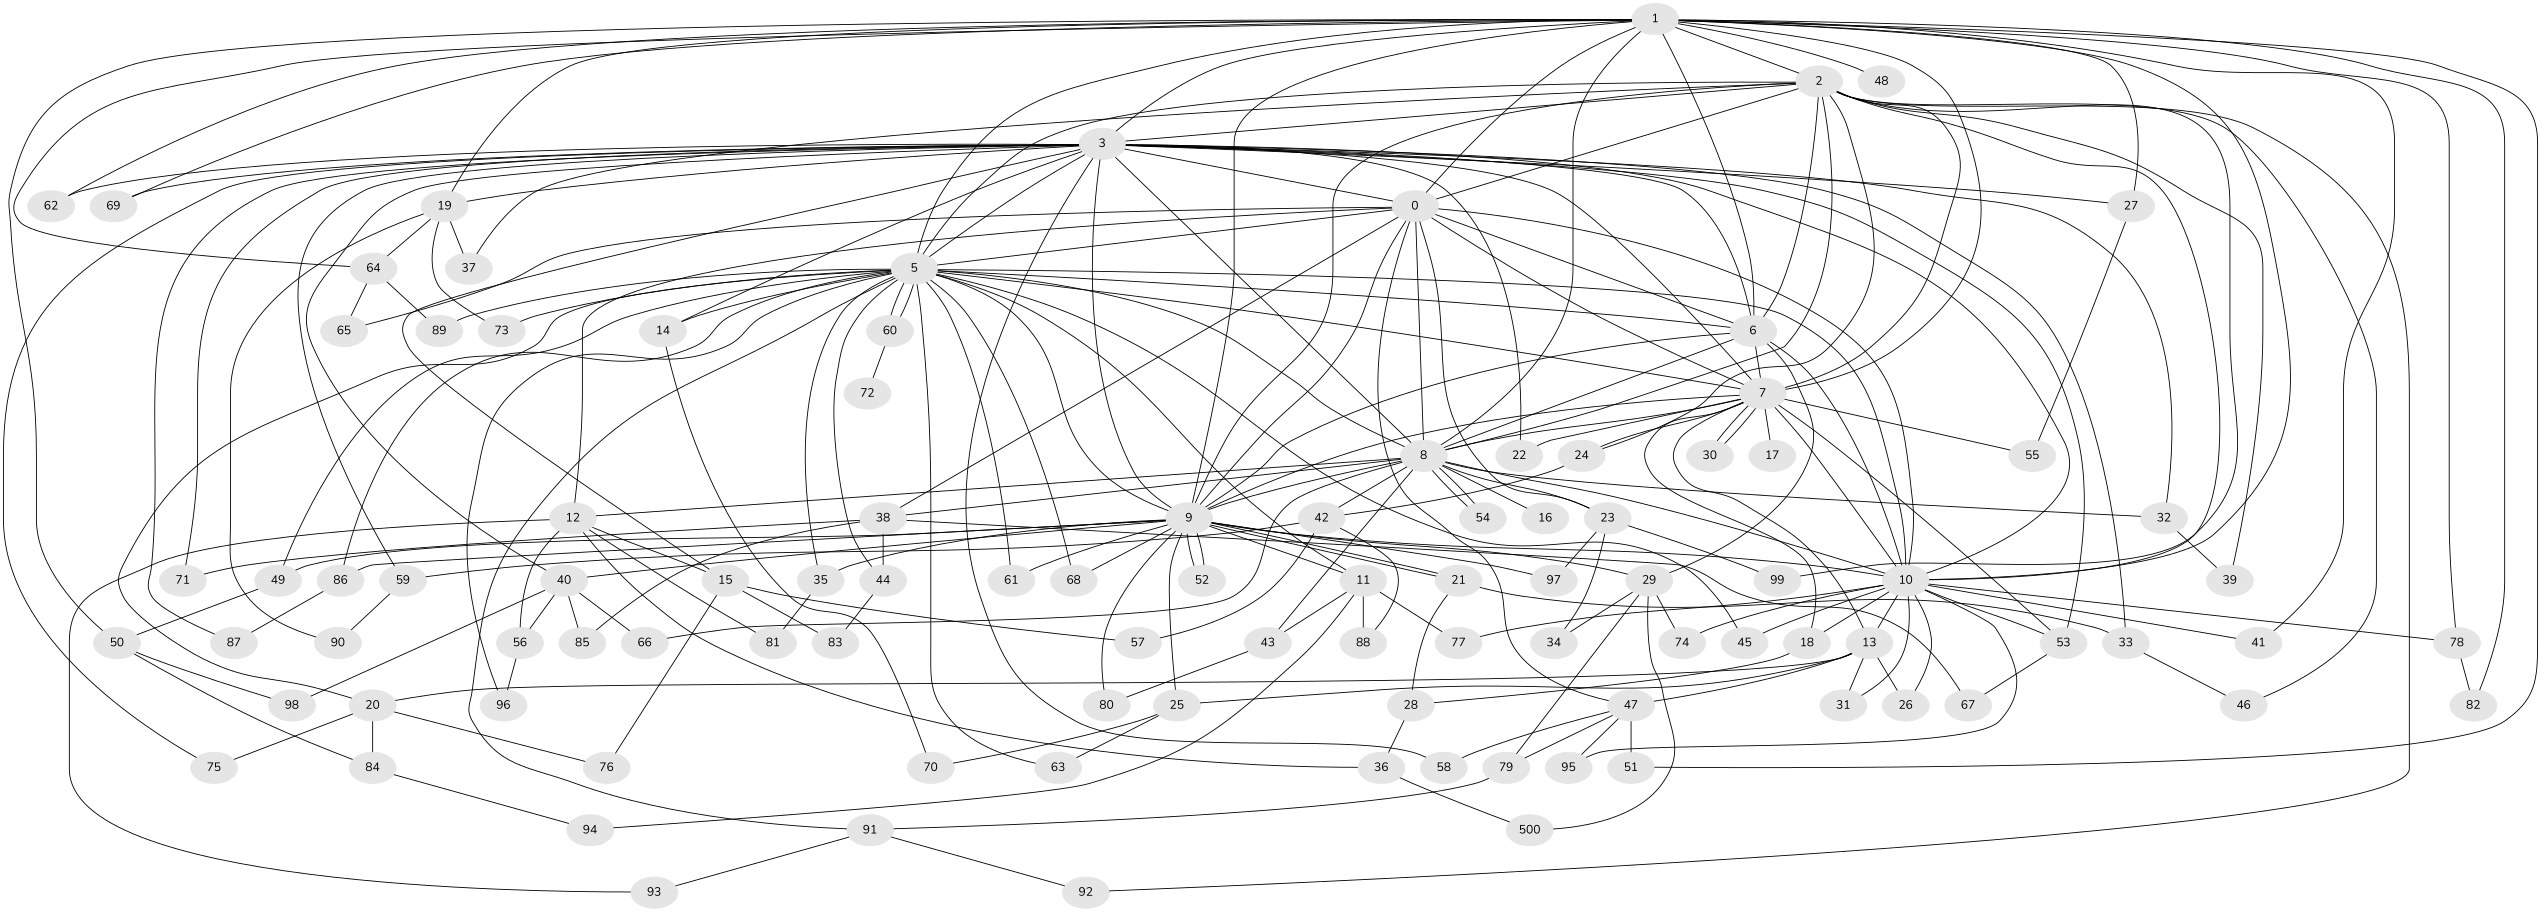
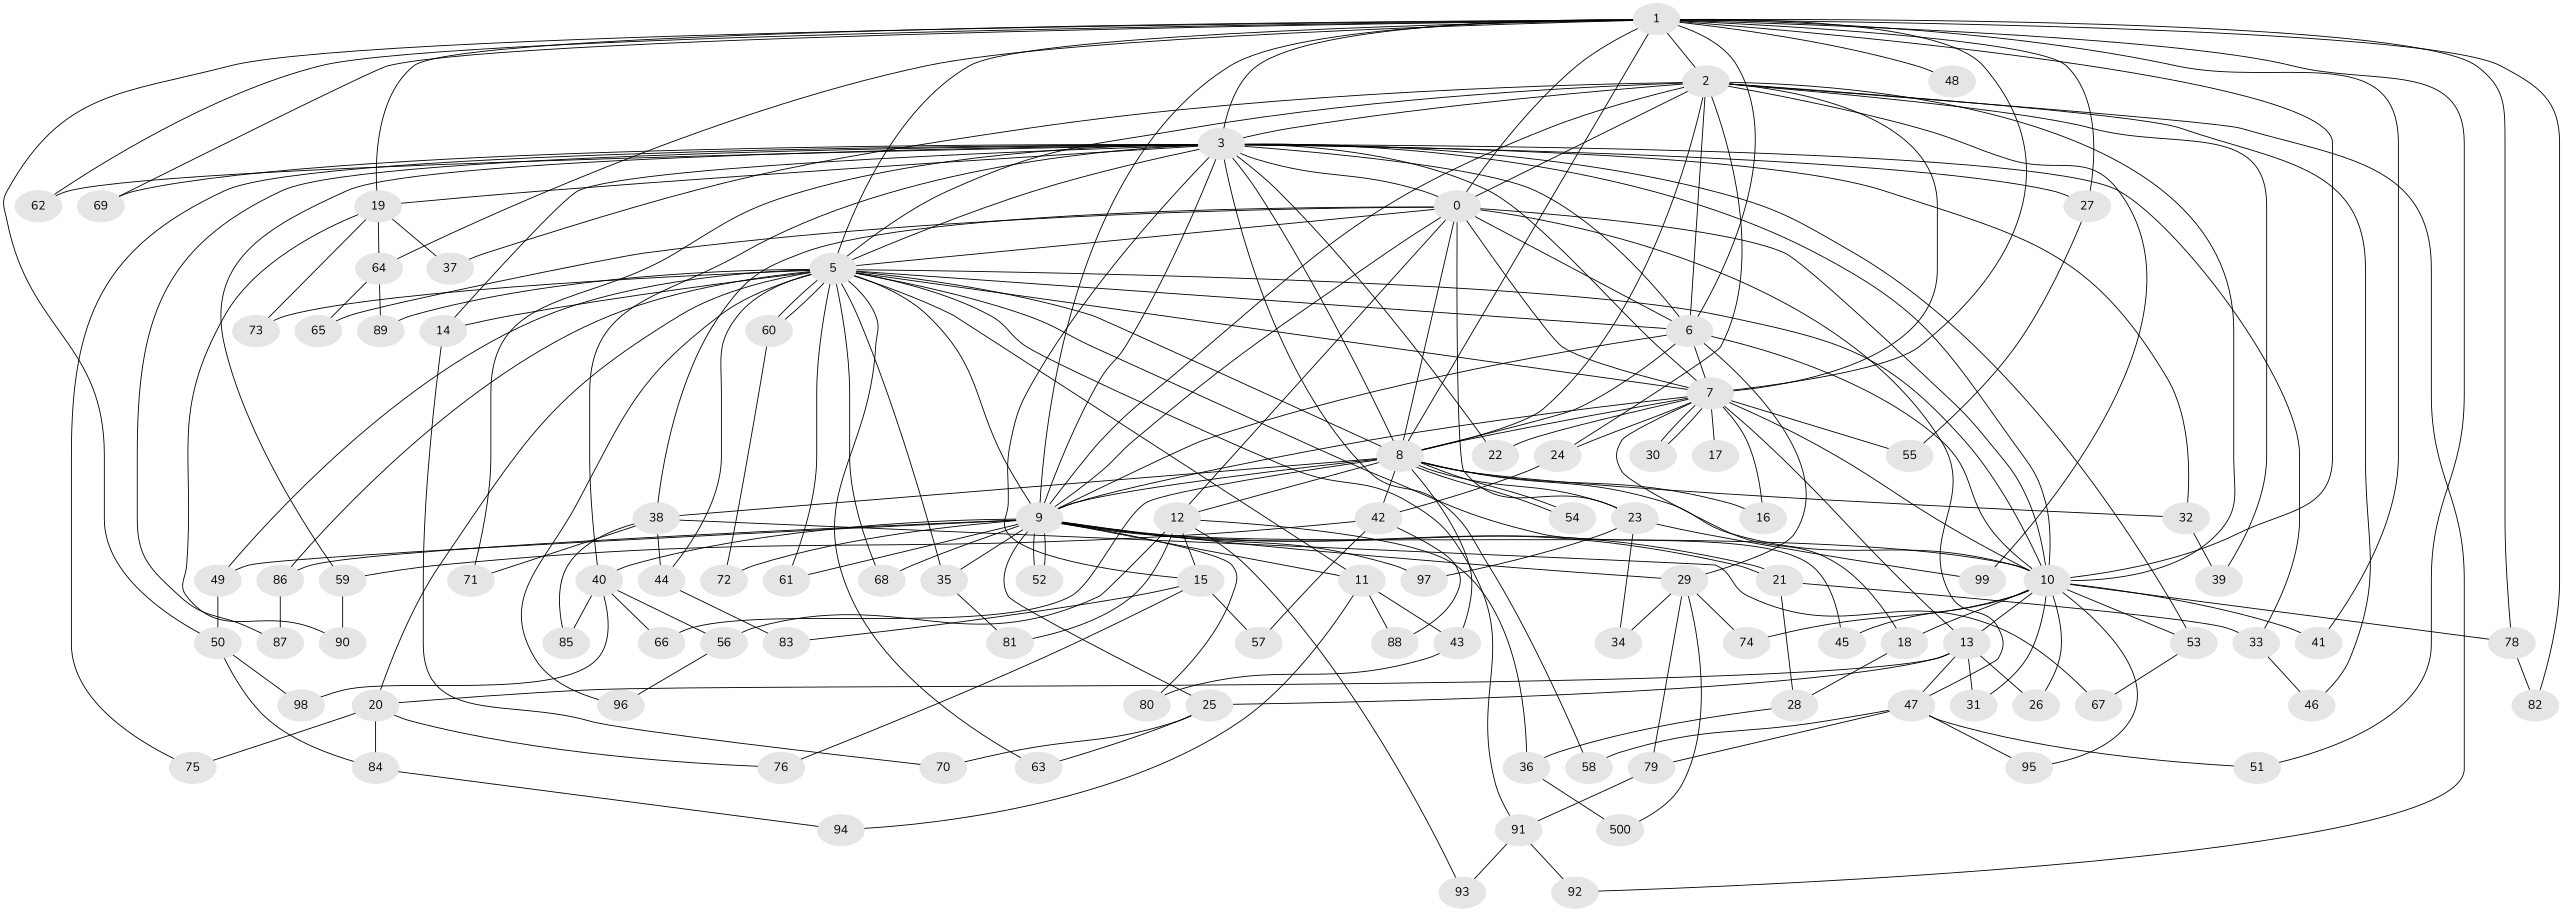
(1924, 520) -> (1751, 451)
none -> (877, 537)
(1459, 643) -> none
